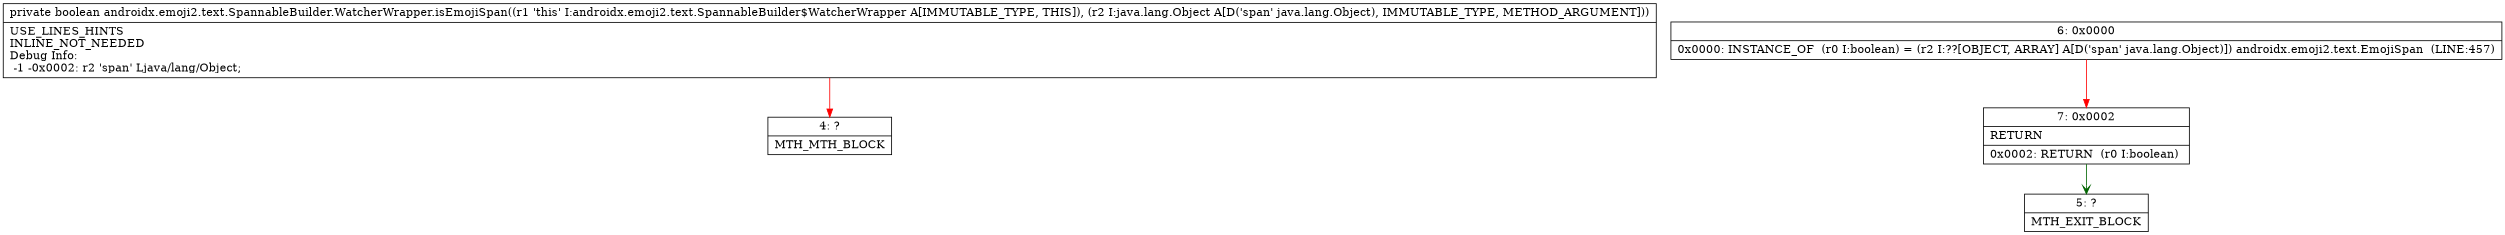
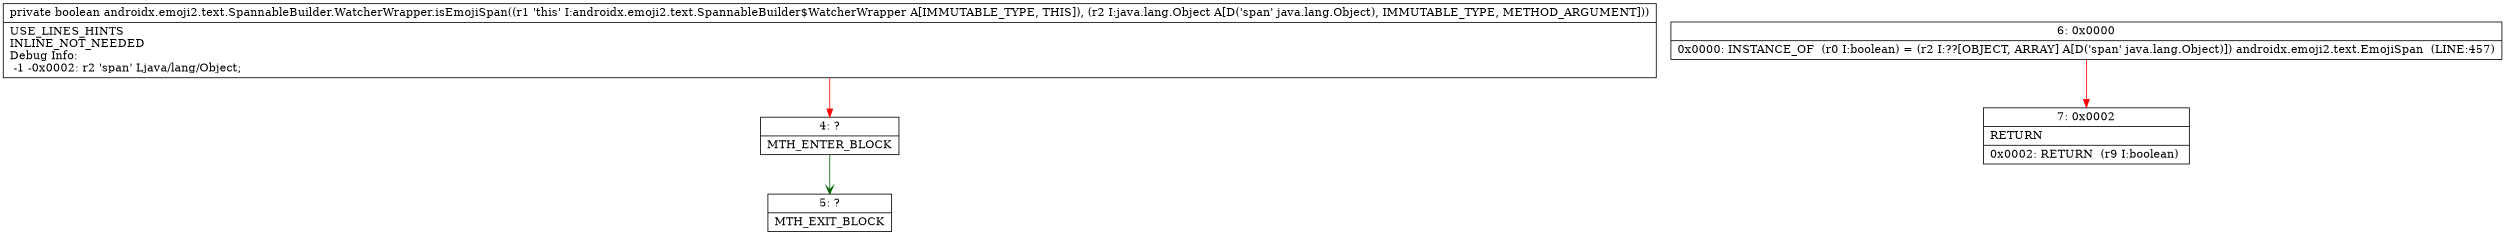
(830, 145) -> (830, 145)
(2086, 154) -> (2086, 154)
(2086, 175) -> (830, 170)
